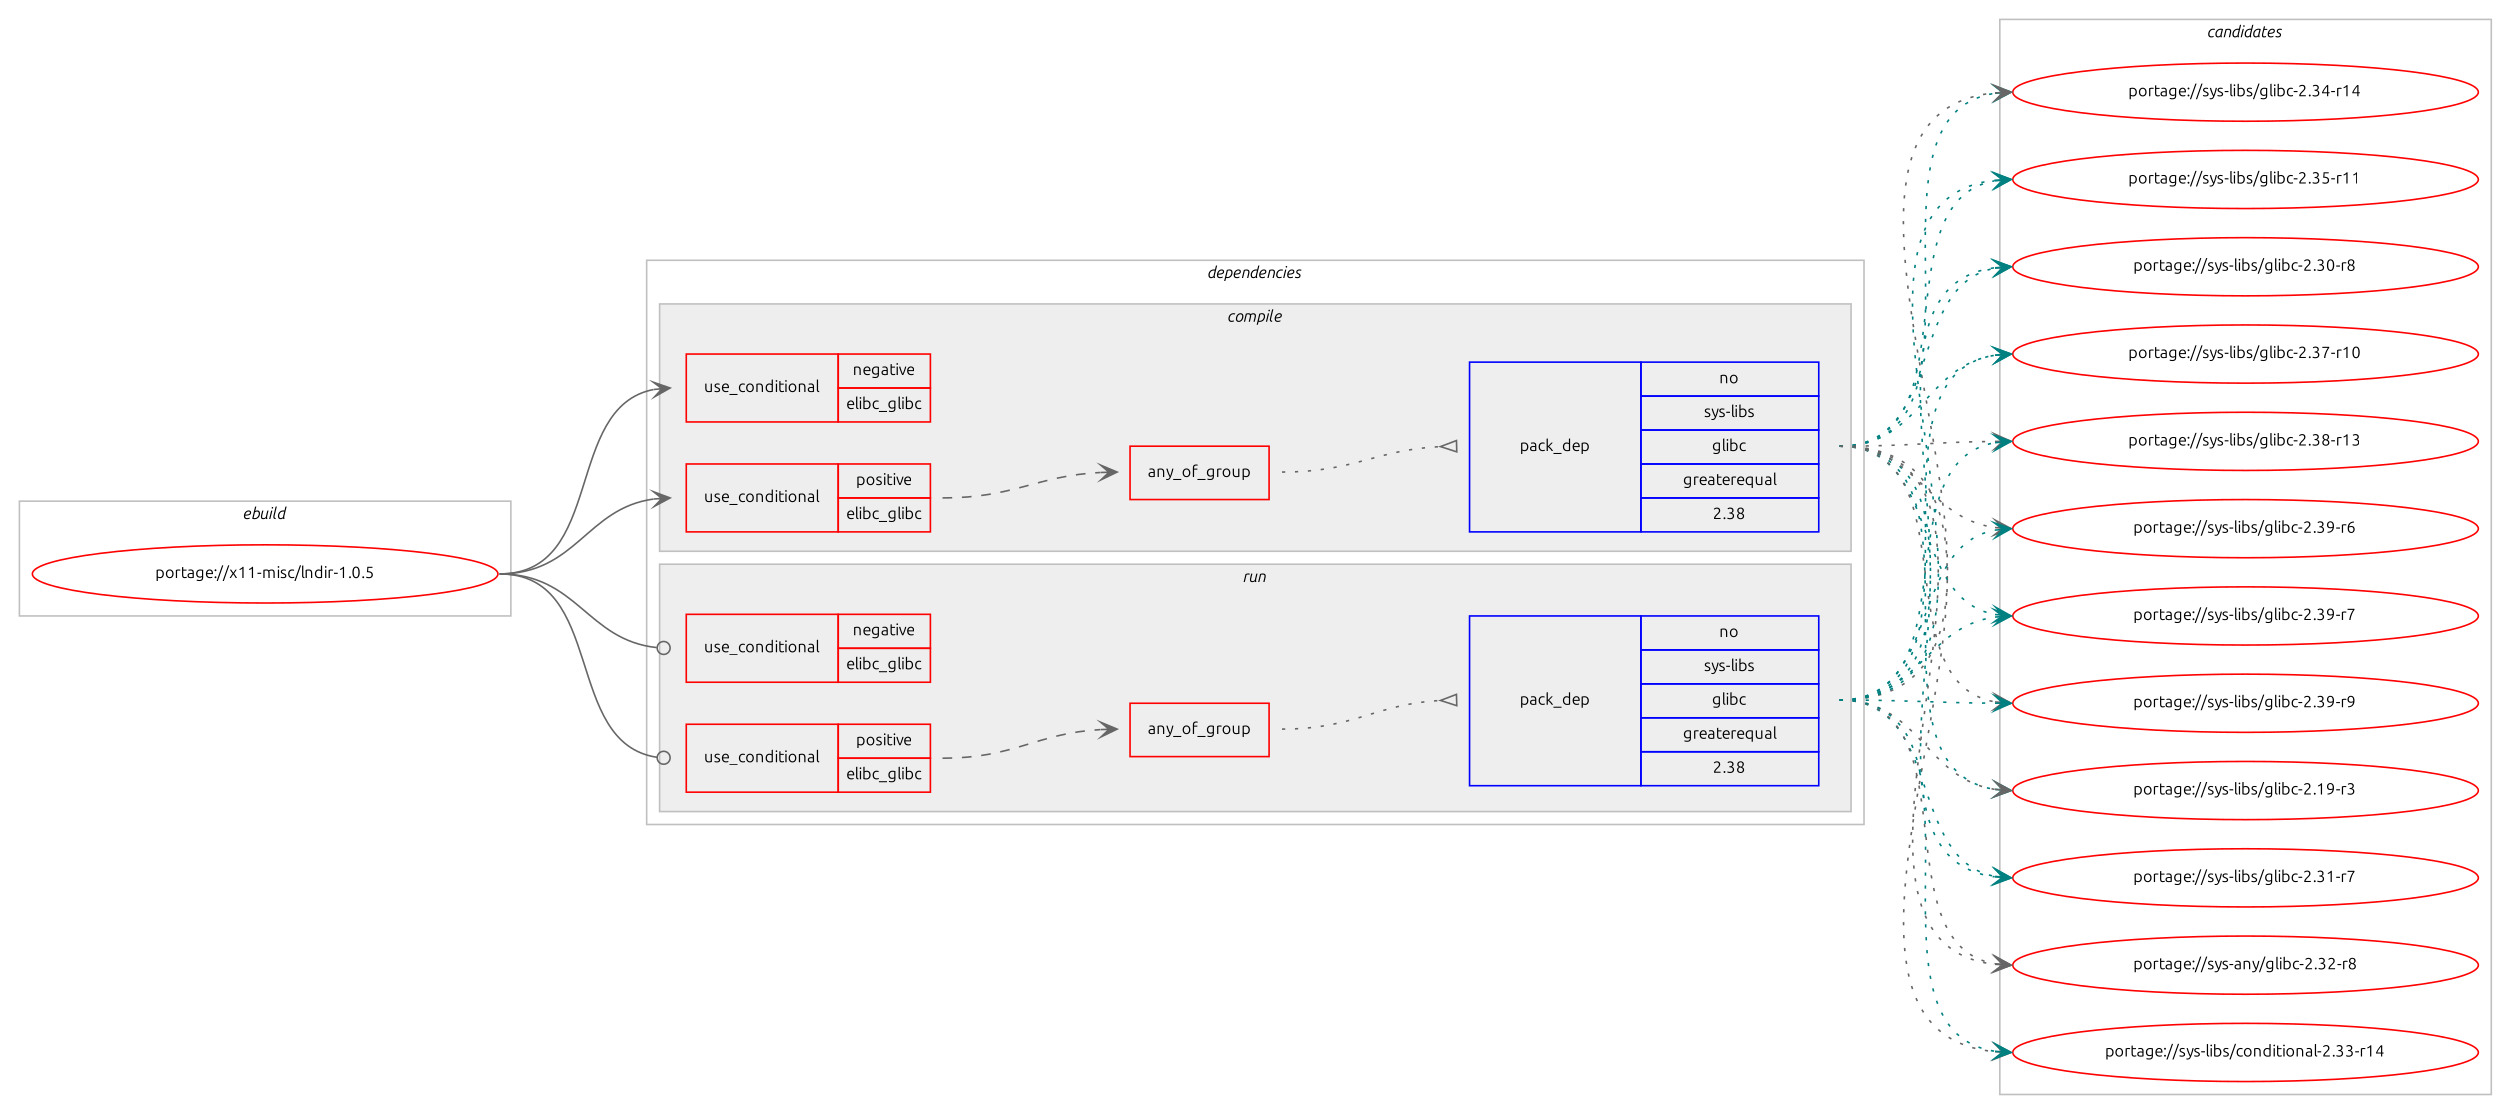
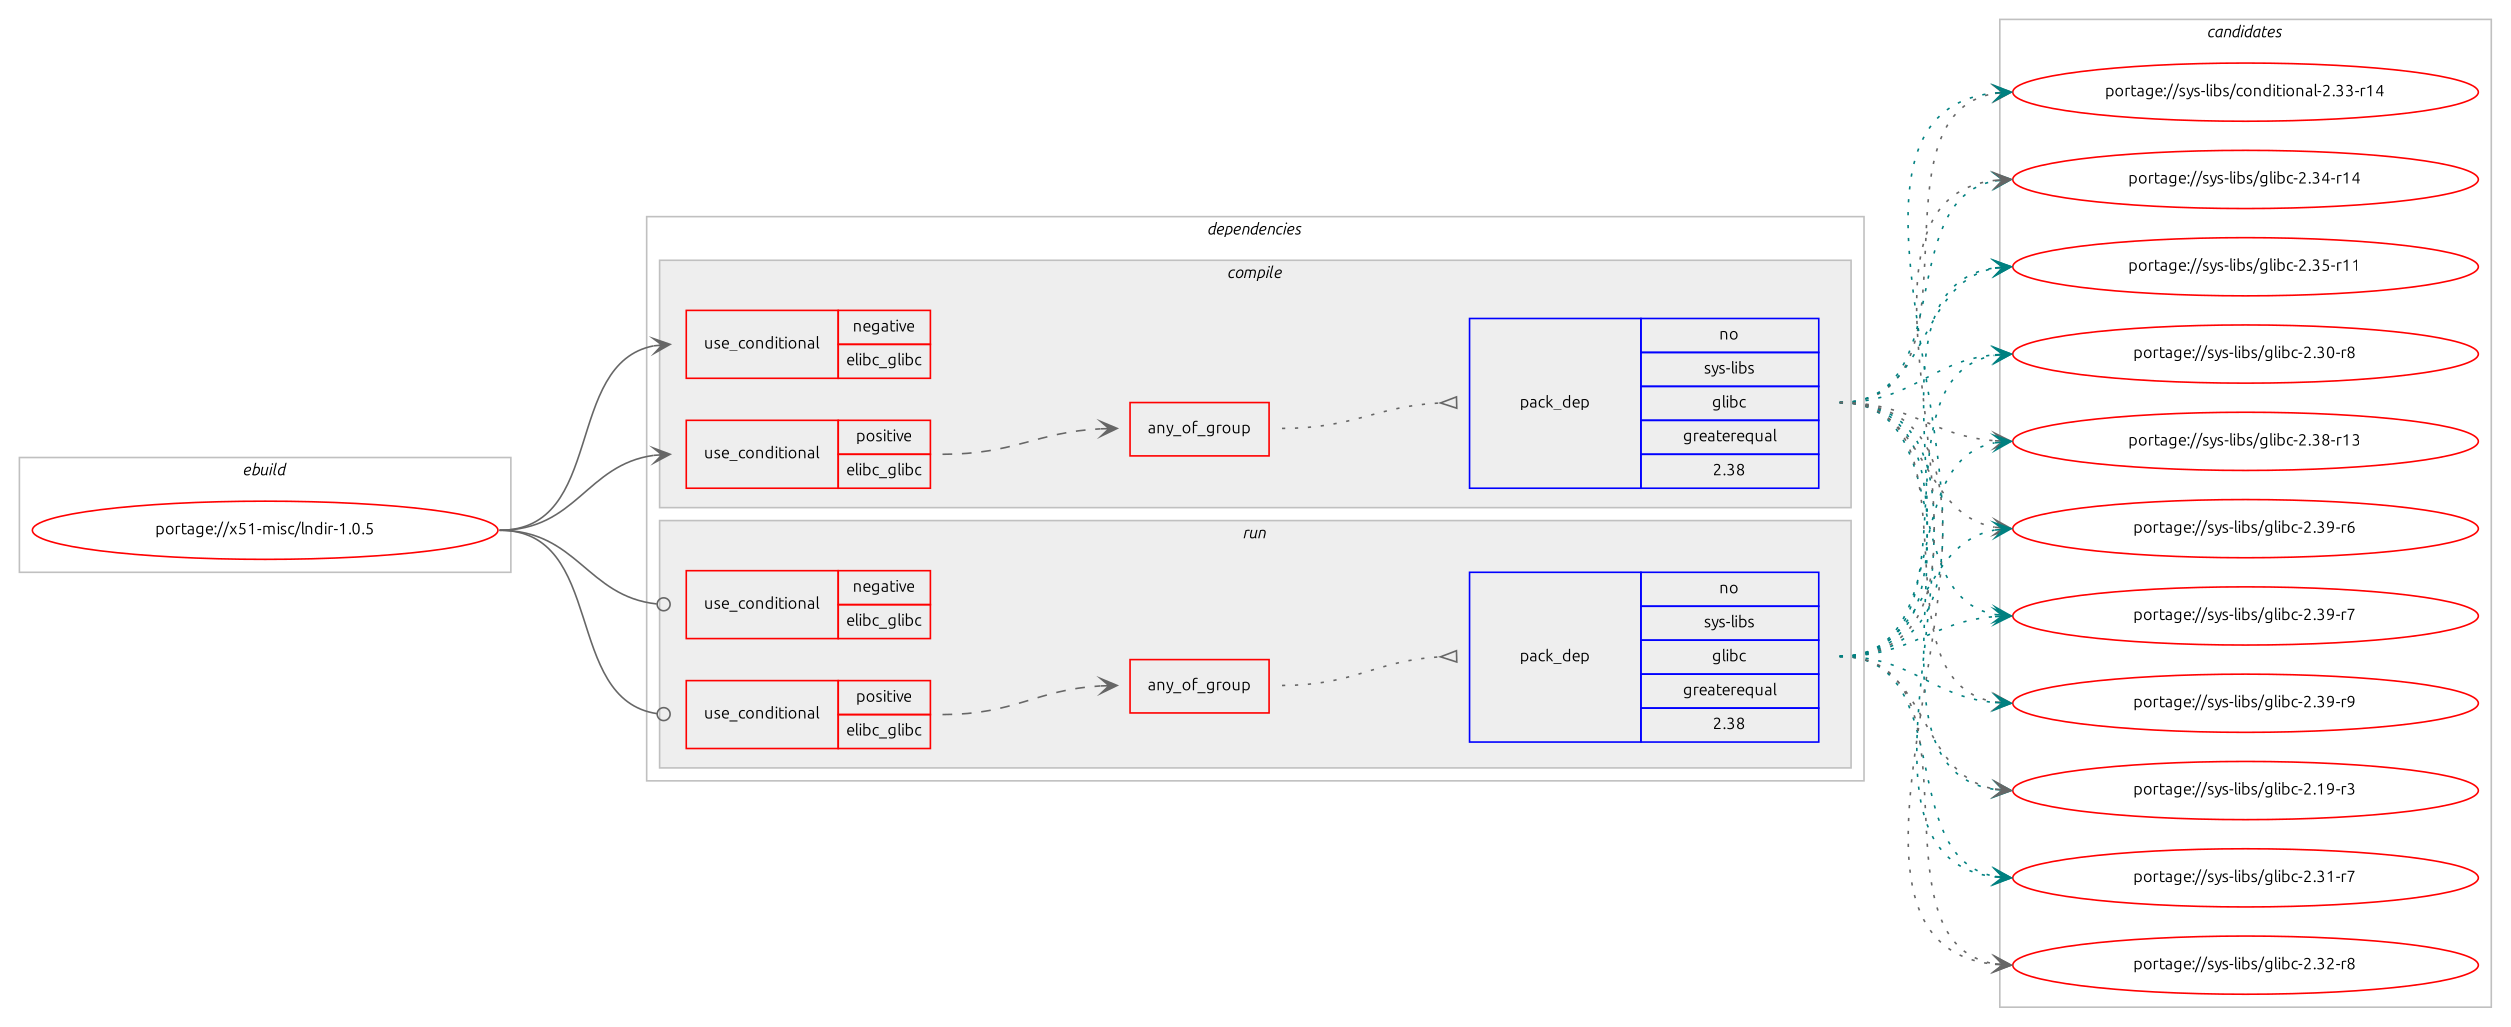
(2246, 354) -> none
(265, 574) -> (265, 530)
(2246, 965) -> (2246, 965)
